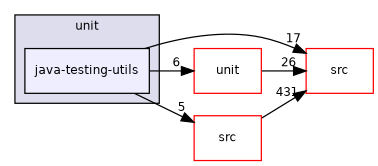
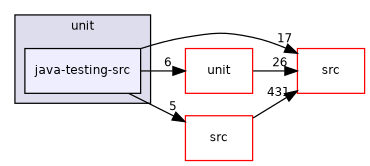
(87, 71) -> (83, 71)
